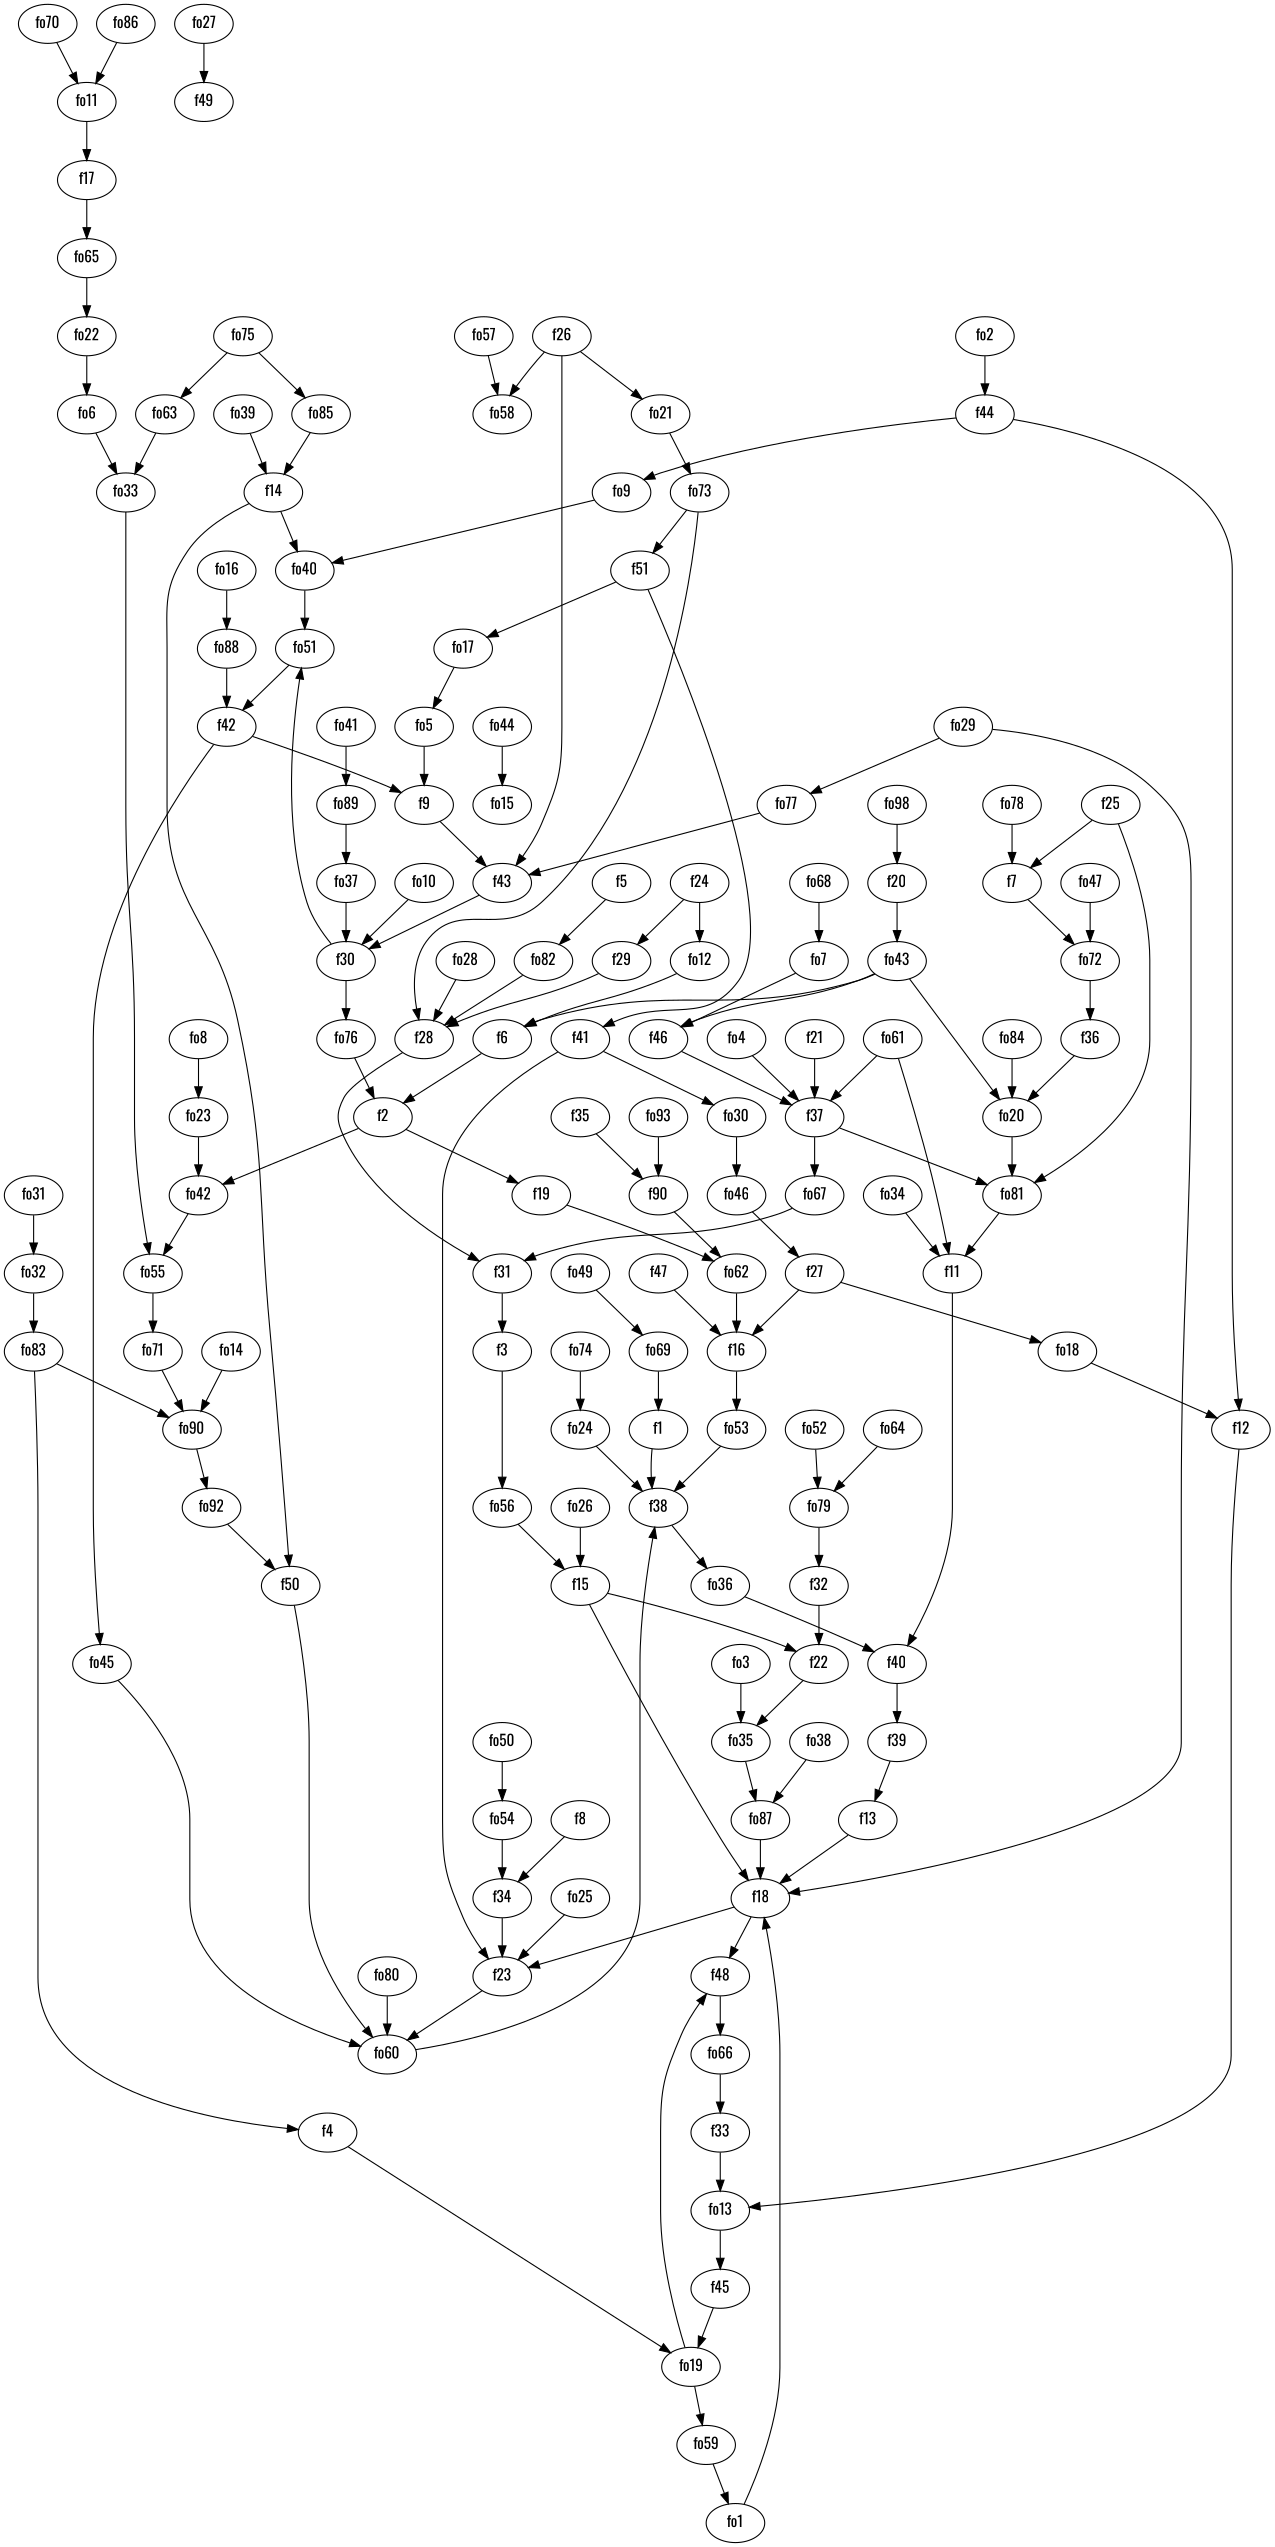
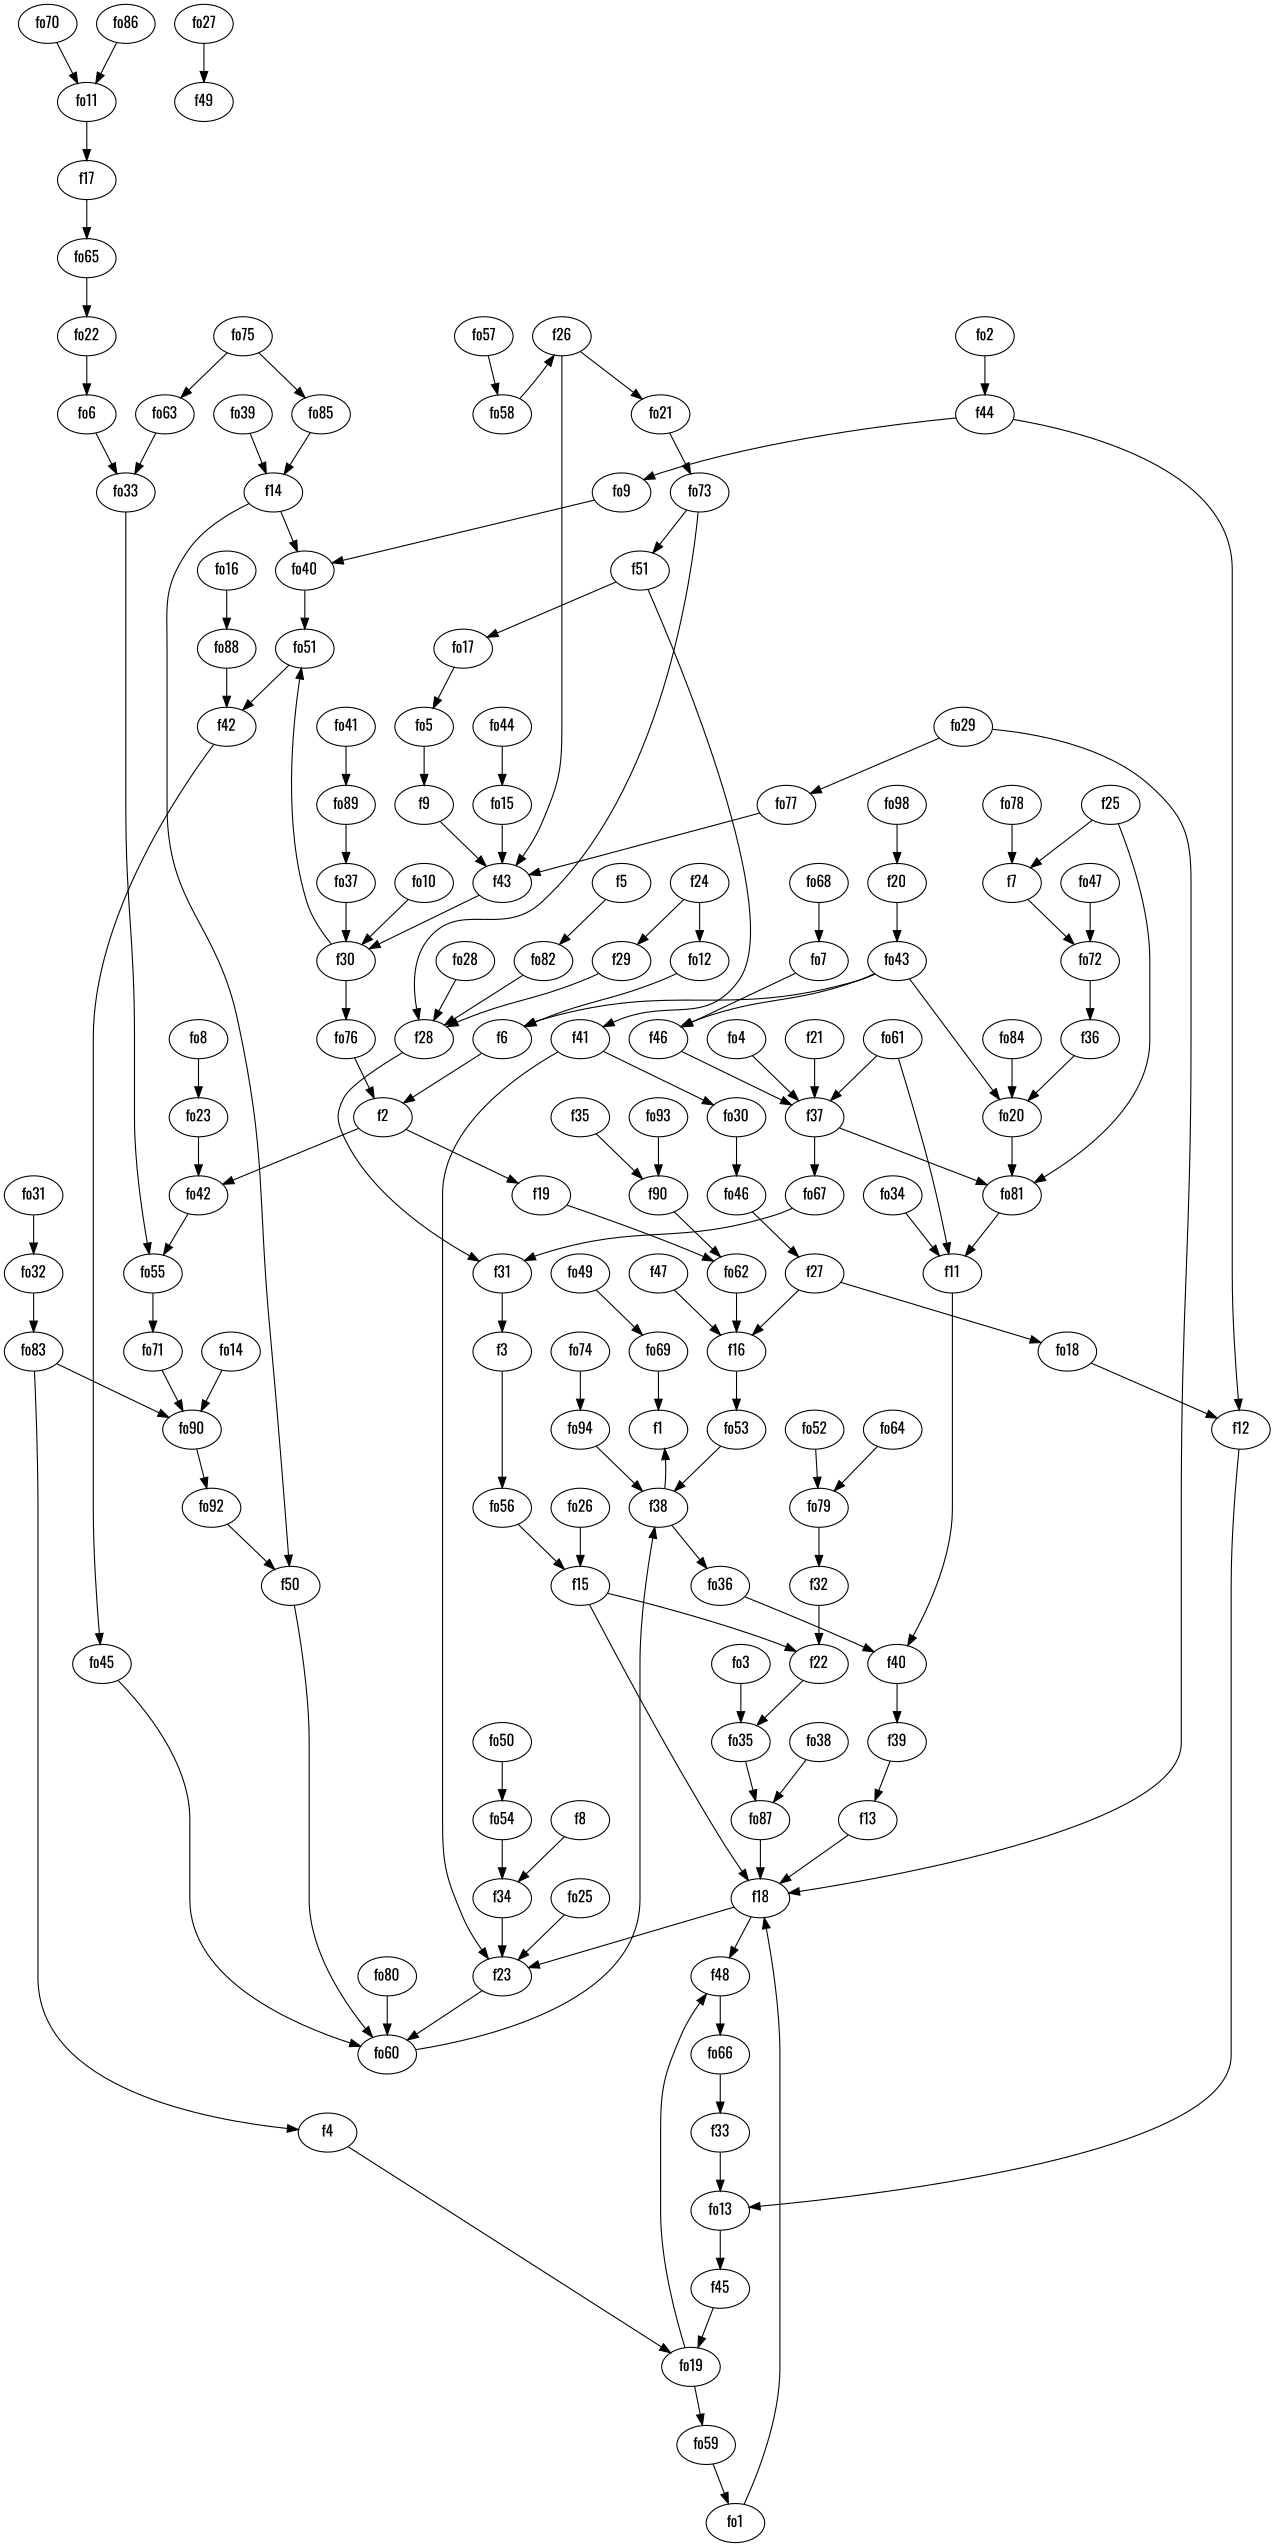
(530, 369) -> (534, 382)
(322, 761) -> none
none -> (502, 839)
(580, 1430) -> (580, 1430)
(651, 1463) -> (666, 1474)
